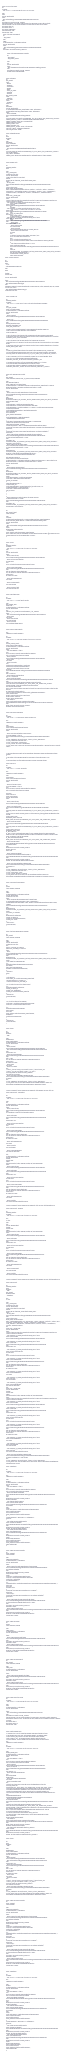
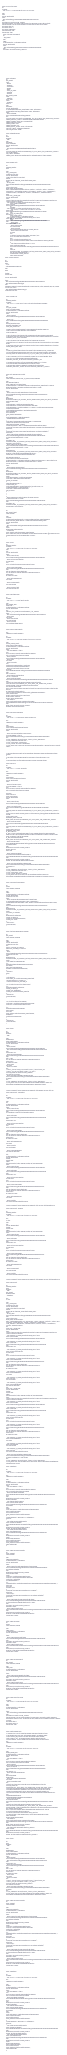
(28, 60) -> none
